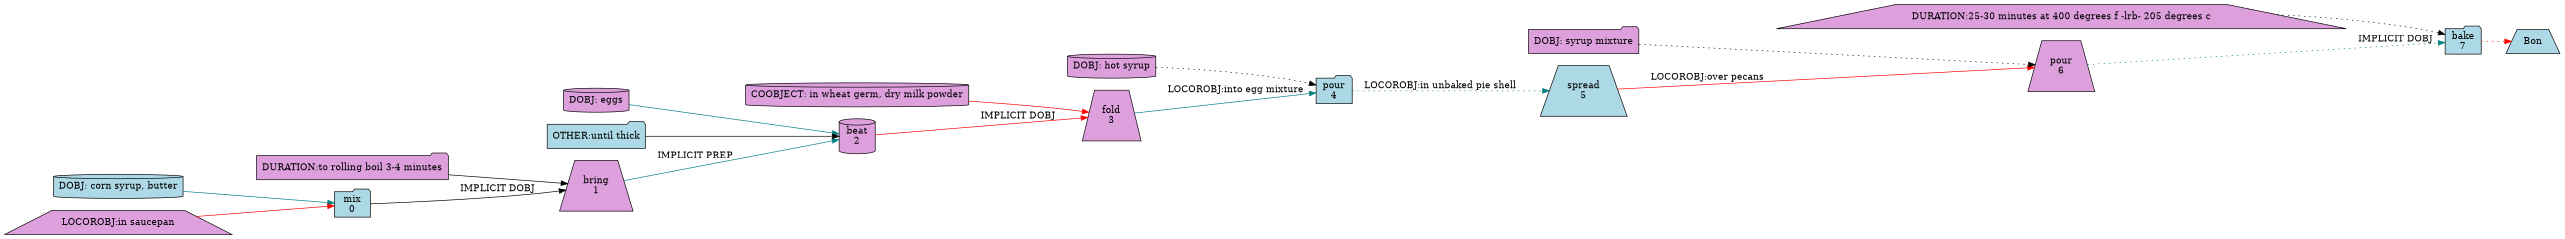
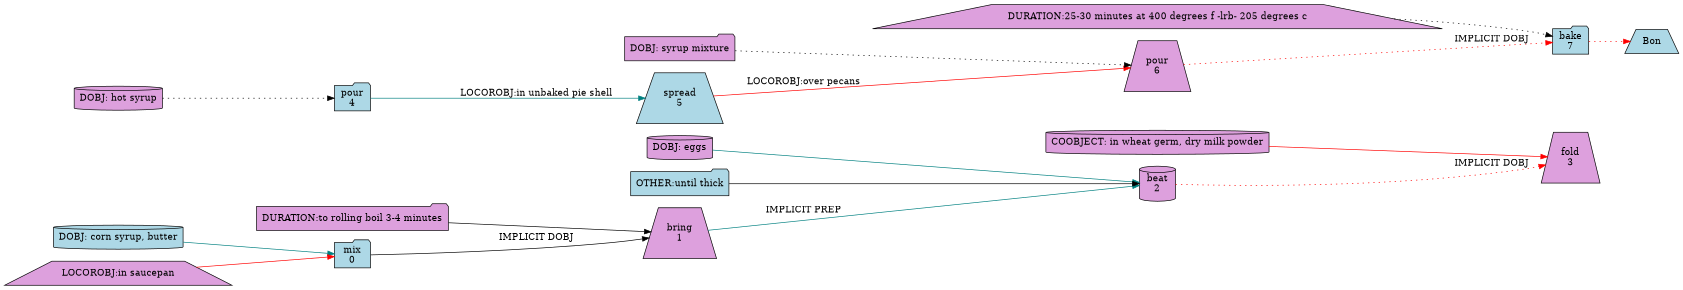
(2263, 54) -> (1365, 54)
(1447, 91) -> (505, 98)
(1222, 103) -> none
(978, 126) -> (1358, 183)
